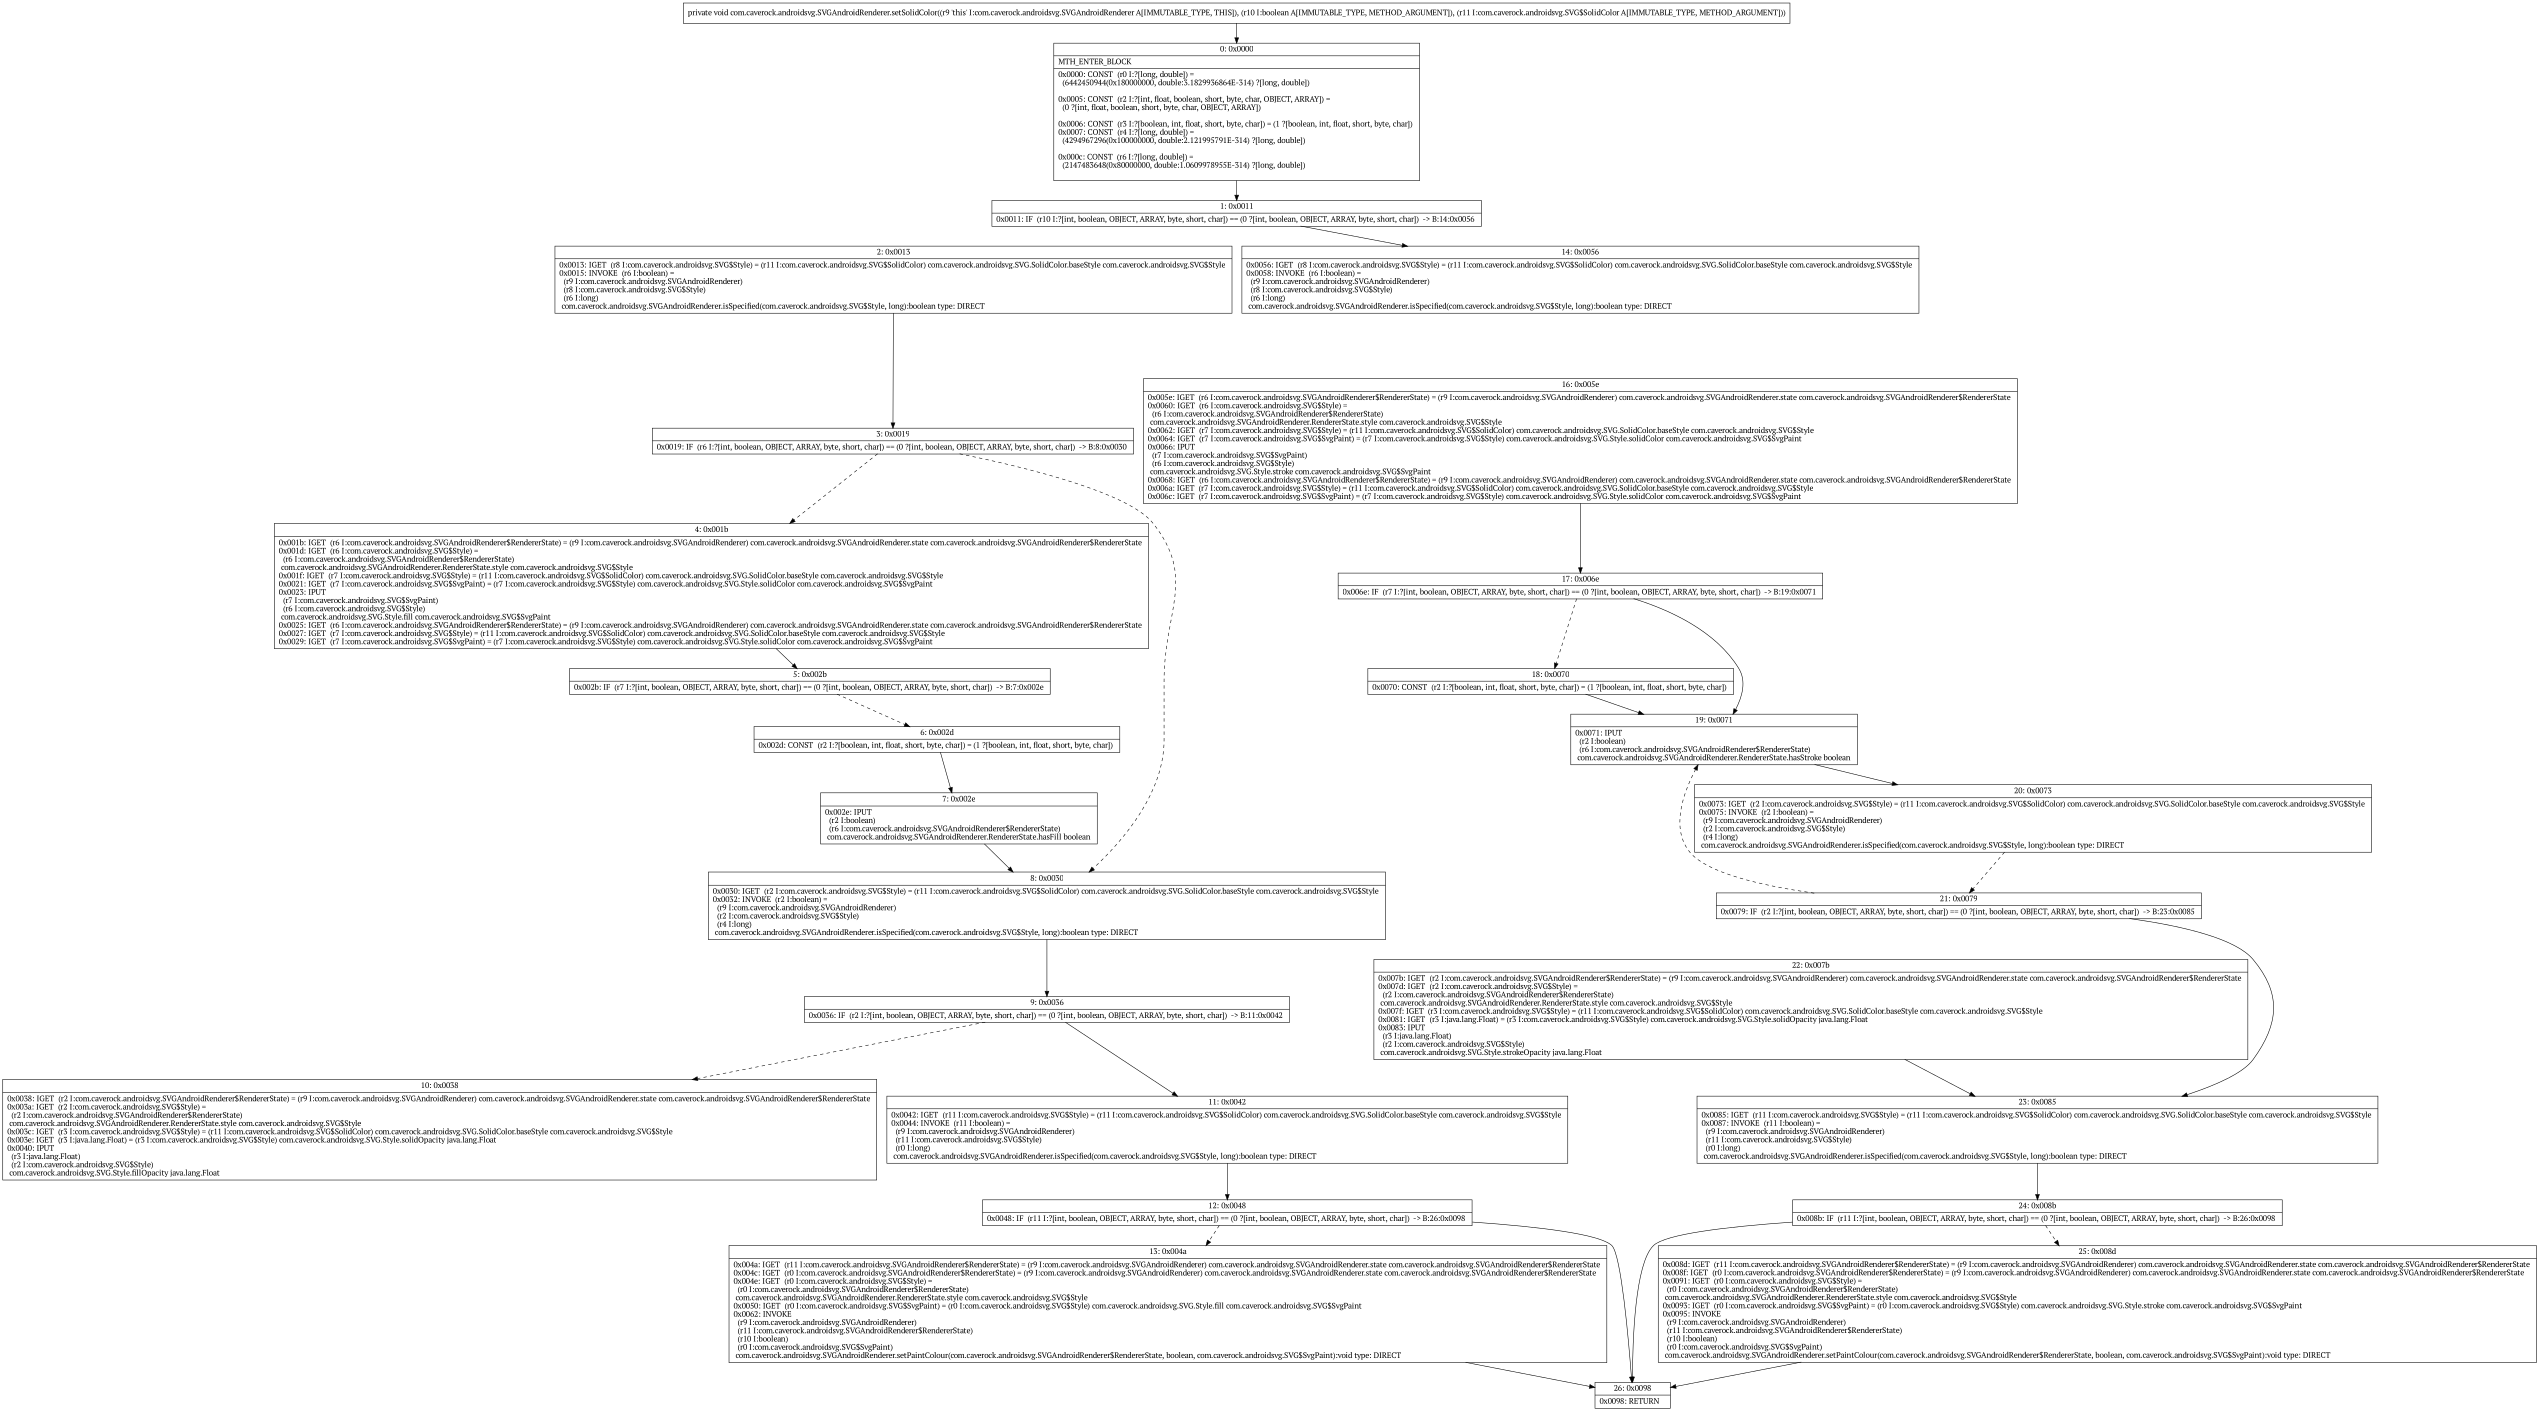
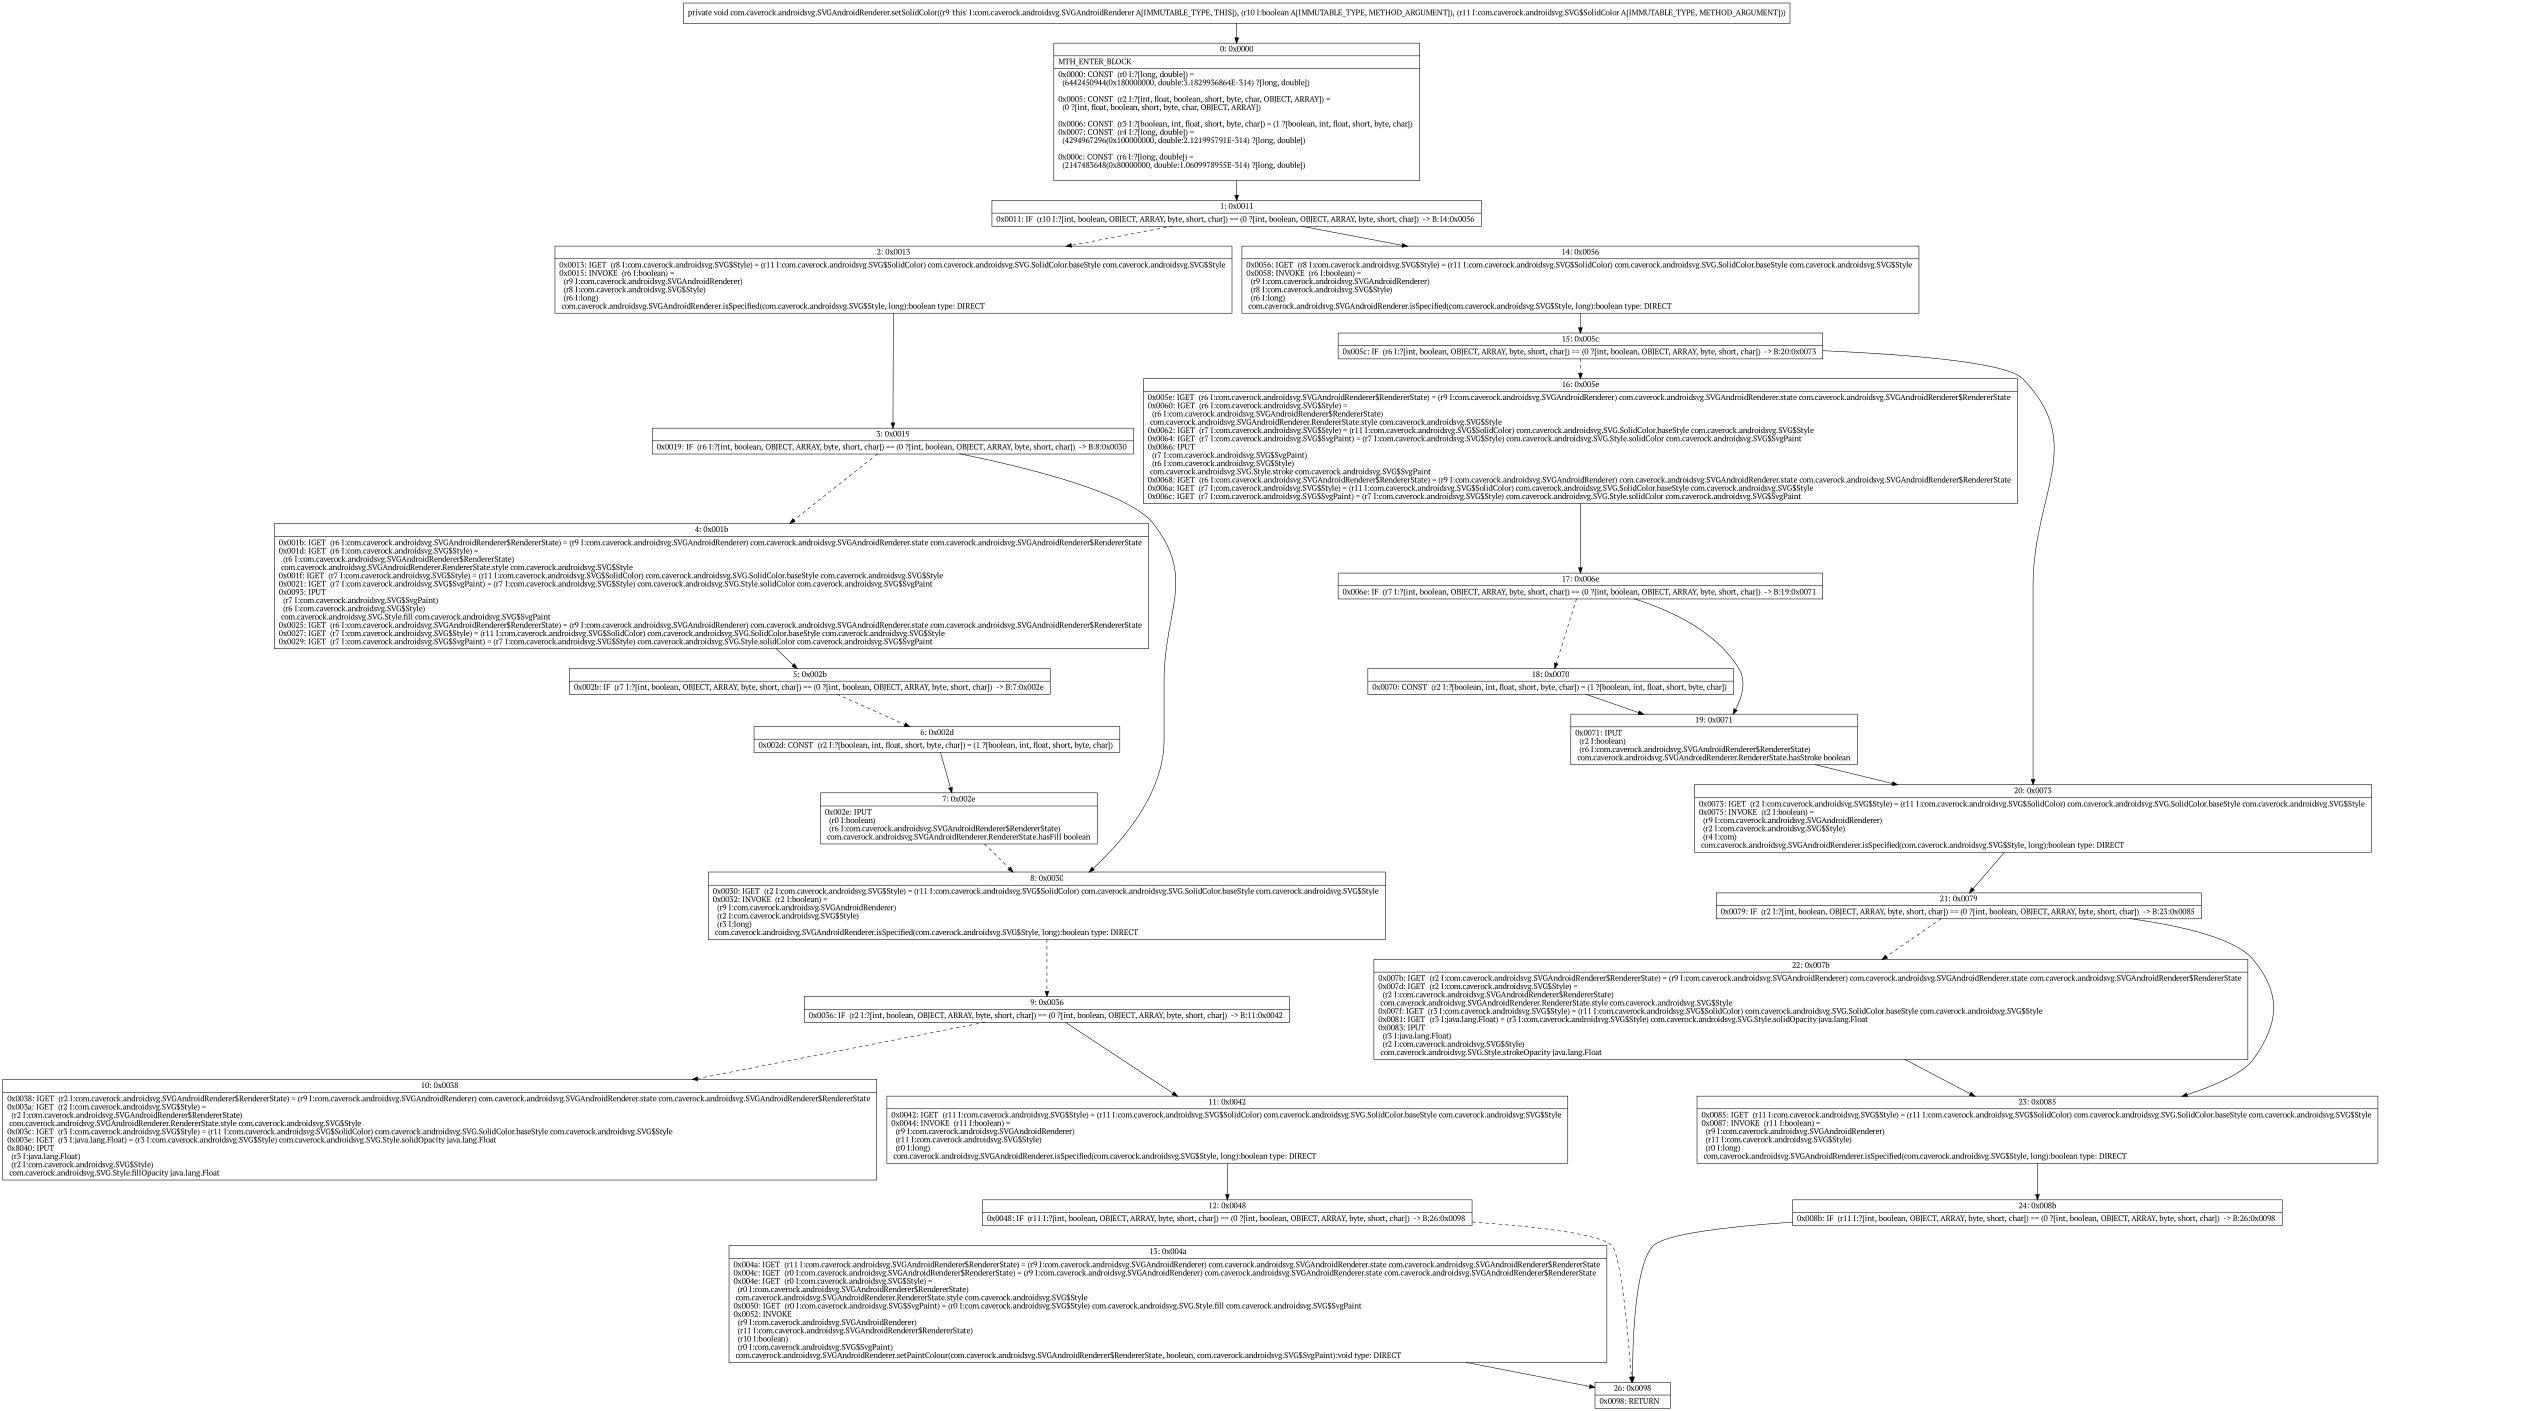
none -> (1122, 236)
none -> (1580, 346)
(305, 592) -> (305, 592)
(1174, 601) -> (1174, 601)
(850, 821) -> (850, 821)
(1718, 837) -> (1718, 837)
(997, 856) -> (997, 856)
(1708, 866) -> (1914, 938)
(1989, 870) -> (1989, 870)
(732, 925) -> (732, 925)
(1047, 965) -> (1047, 965)
(33, 1148) -> (33, 1148)
(1214, 1233) -> none
(1608, 1243) -> (1608, 1243)
(2097, 1304) -> none
(765, 1314) -> (765, 1314)
